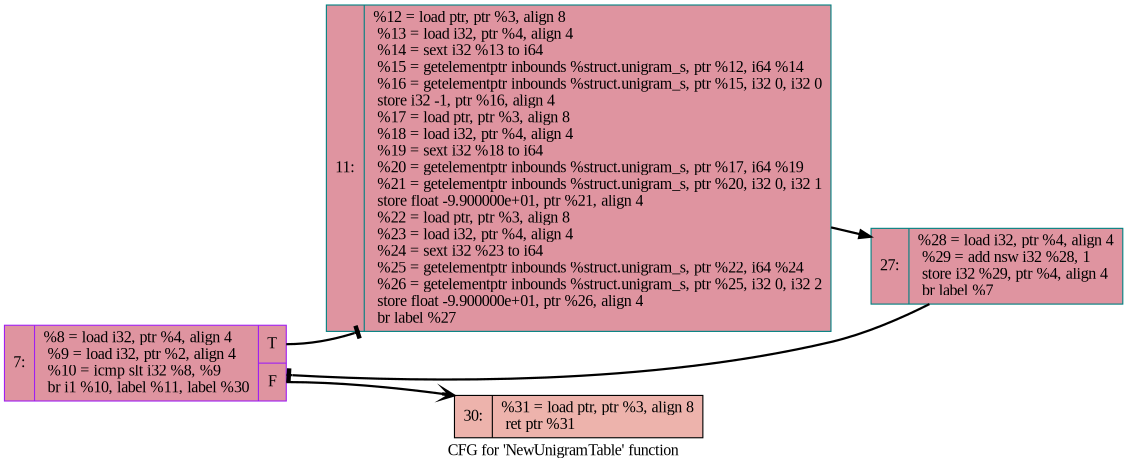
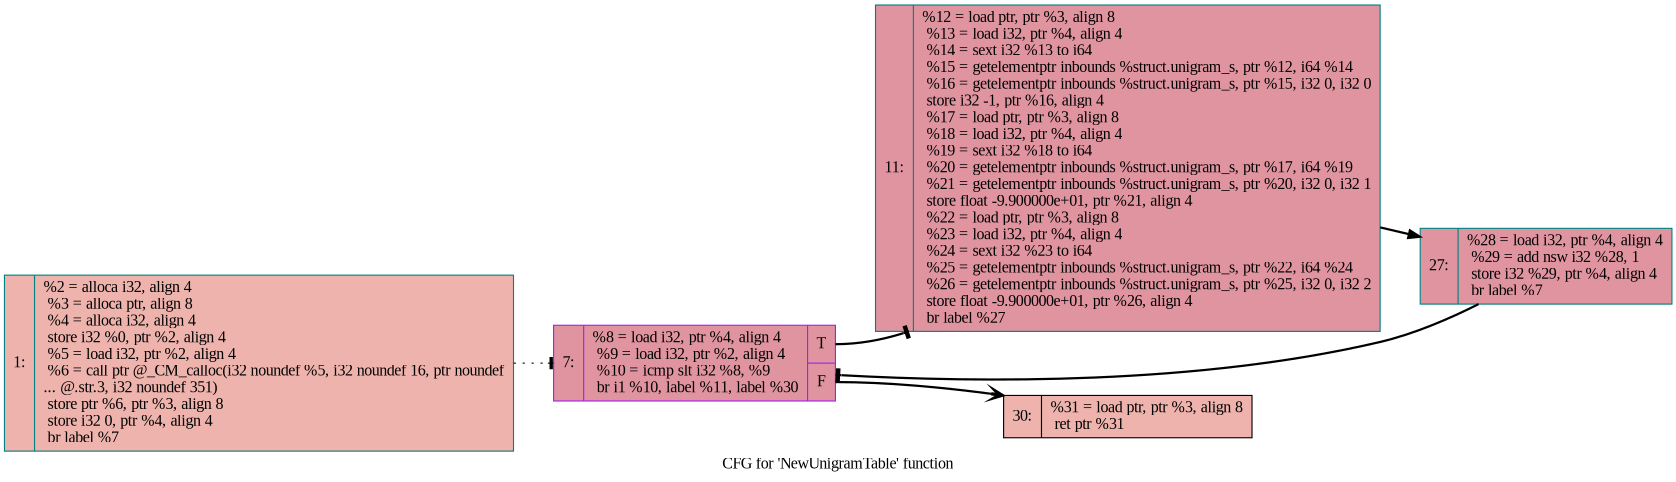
none -> (259, 363)
